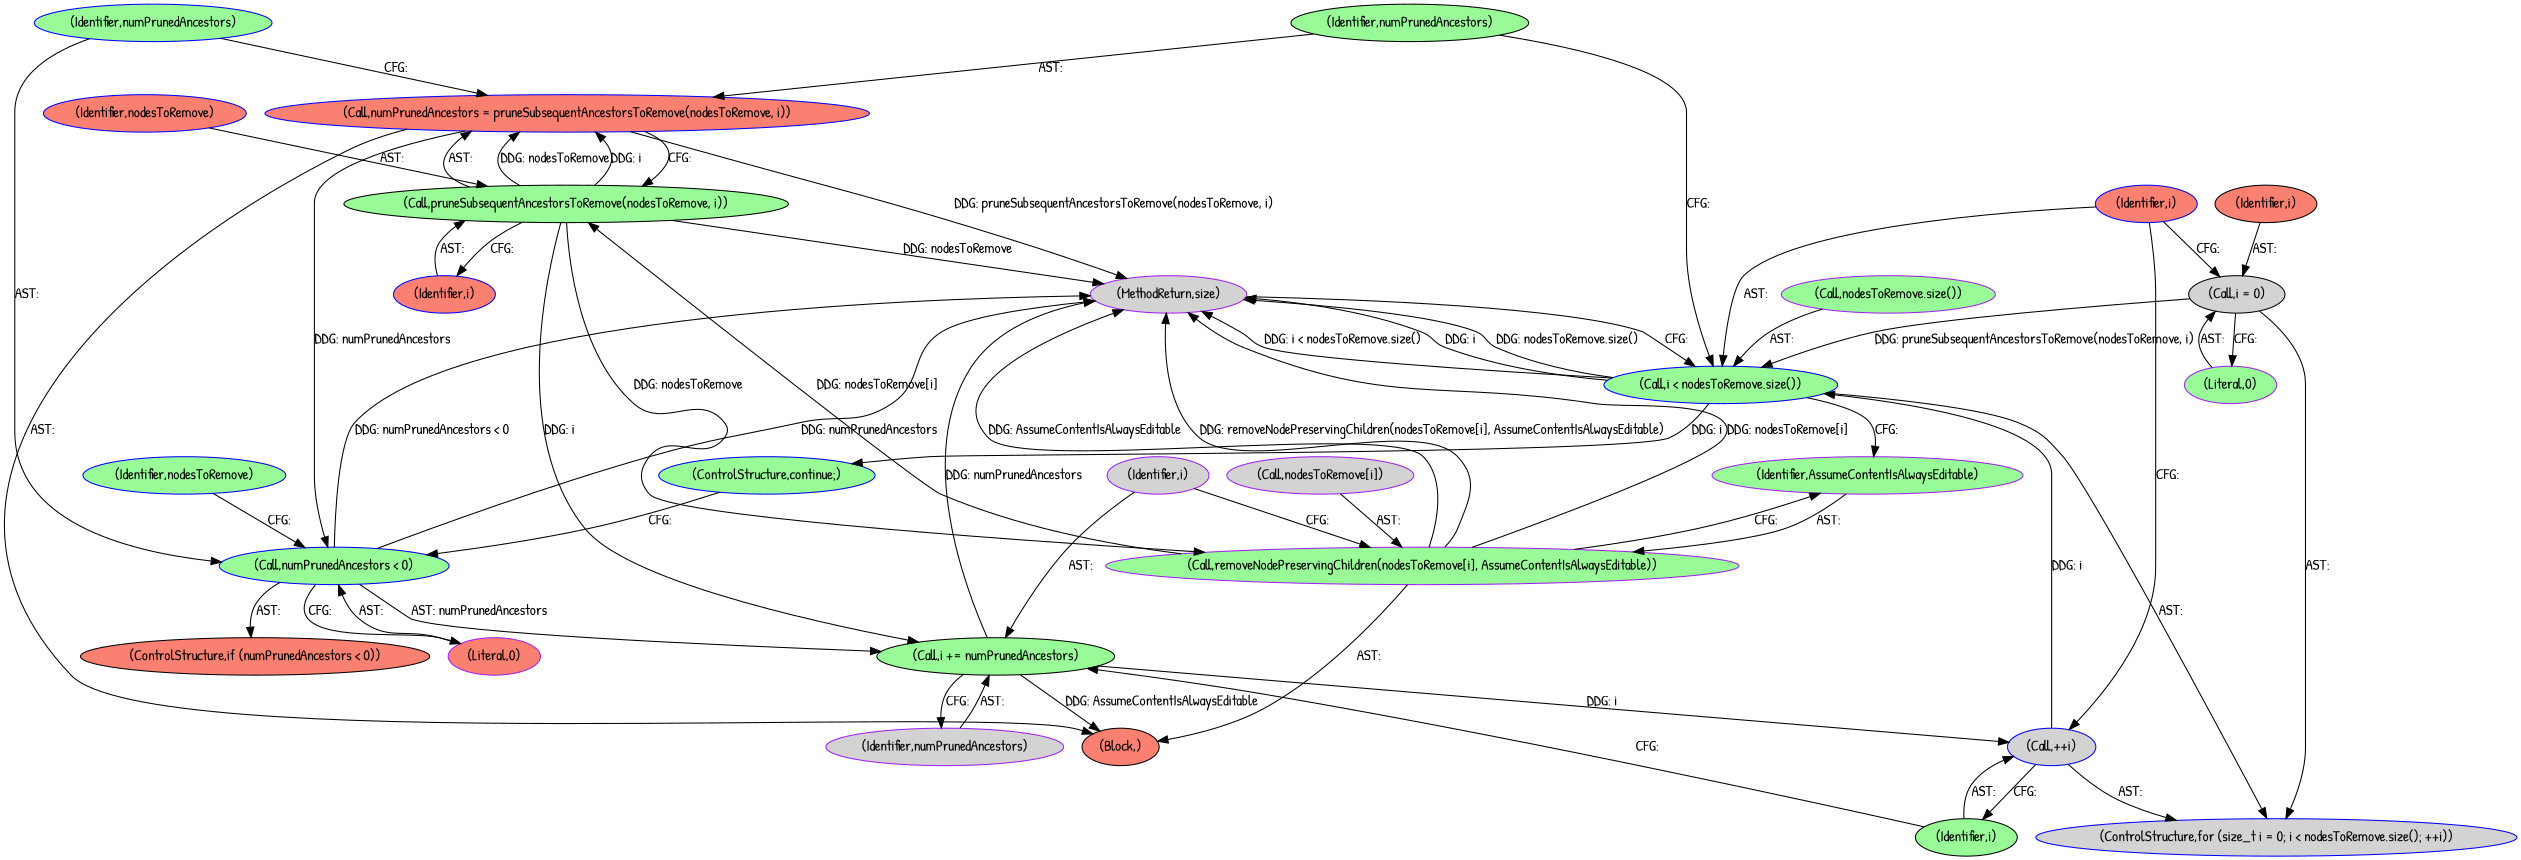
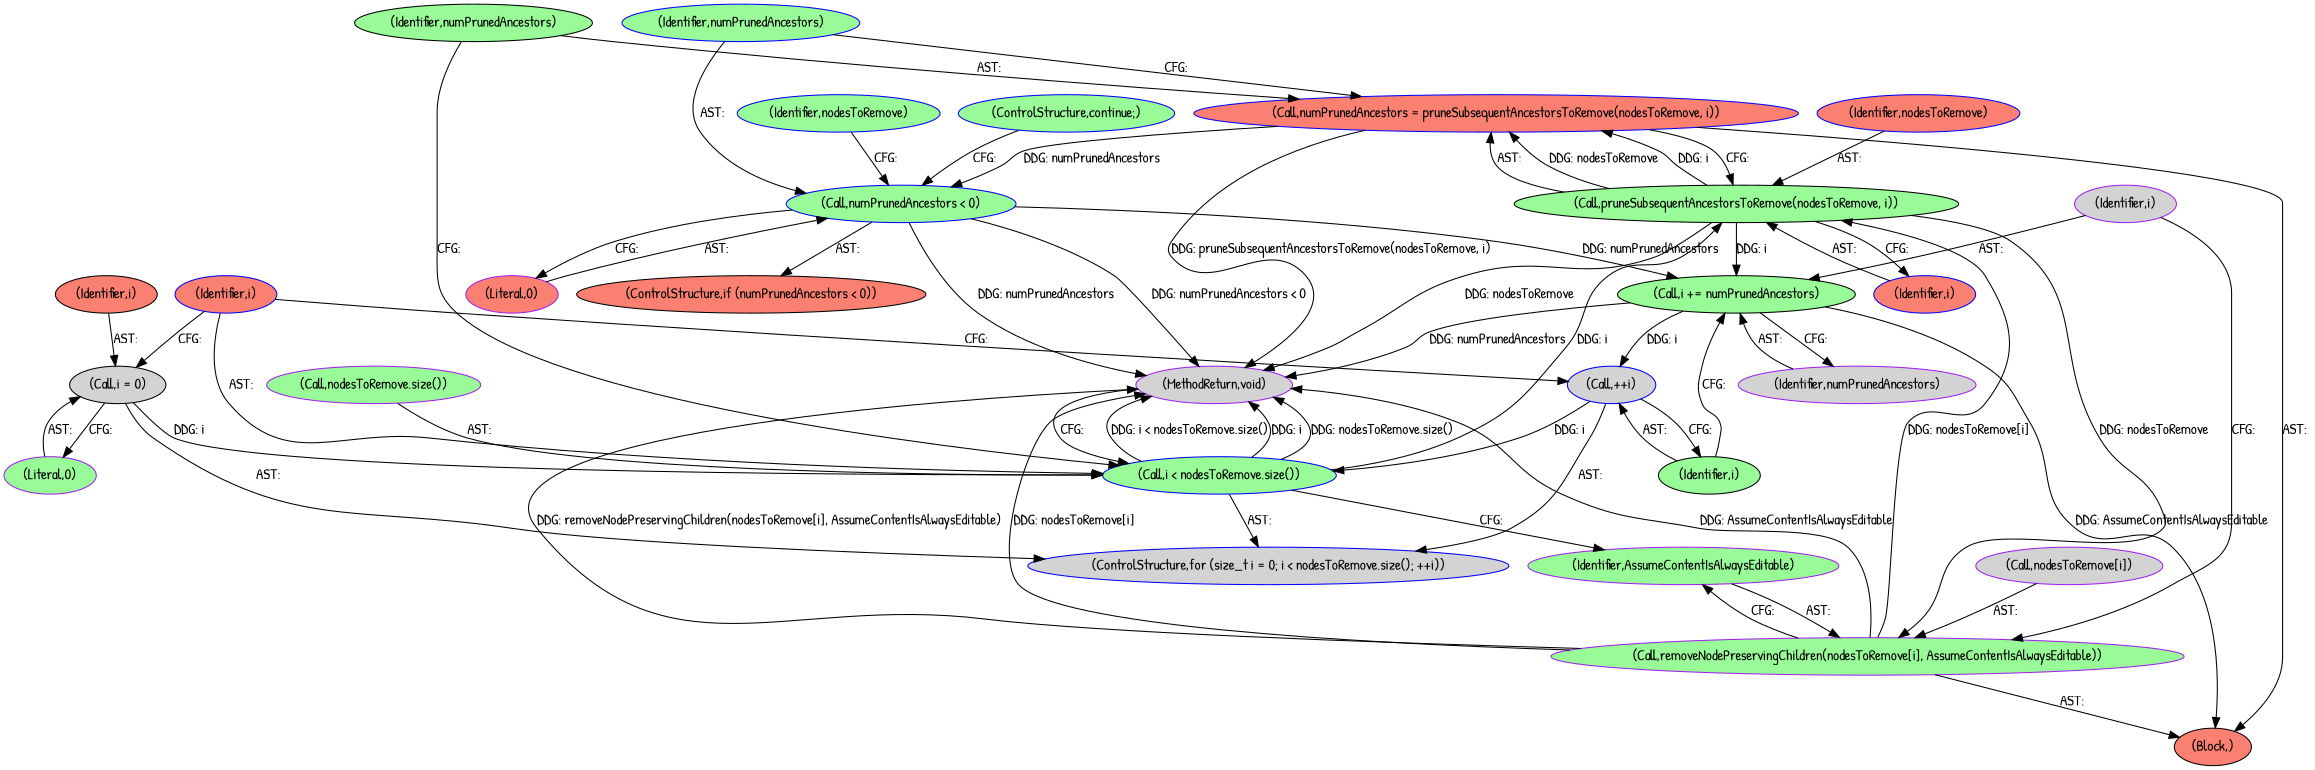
(1168, 294) -> (1214, 385)
(2034, 340) -> (190, 430)
(1335, 452) -> (1551, 365)
(479, 611) -> (1651, 249)
